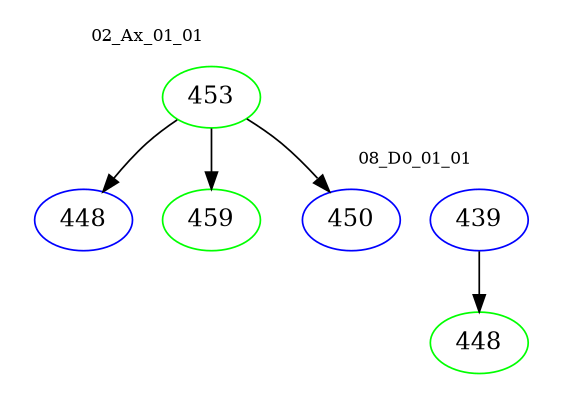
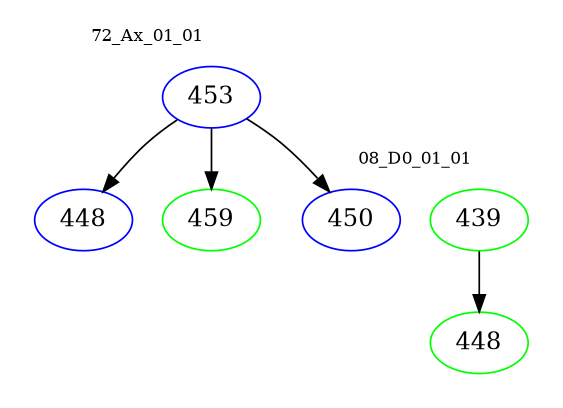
(148, 37) -> (148, 37)
(211, 97) -> (211, 97)
(479, 220) -> (479, 220)
